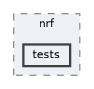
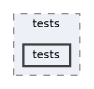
(47, 25) -> (47, 25)
